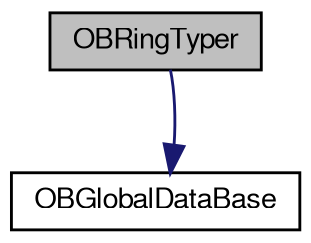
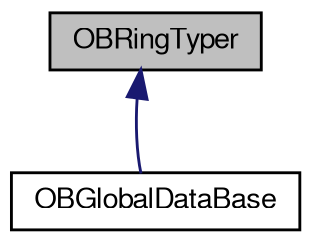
(175, 107) -> (137, 136)
